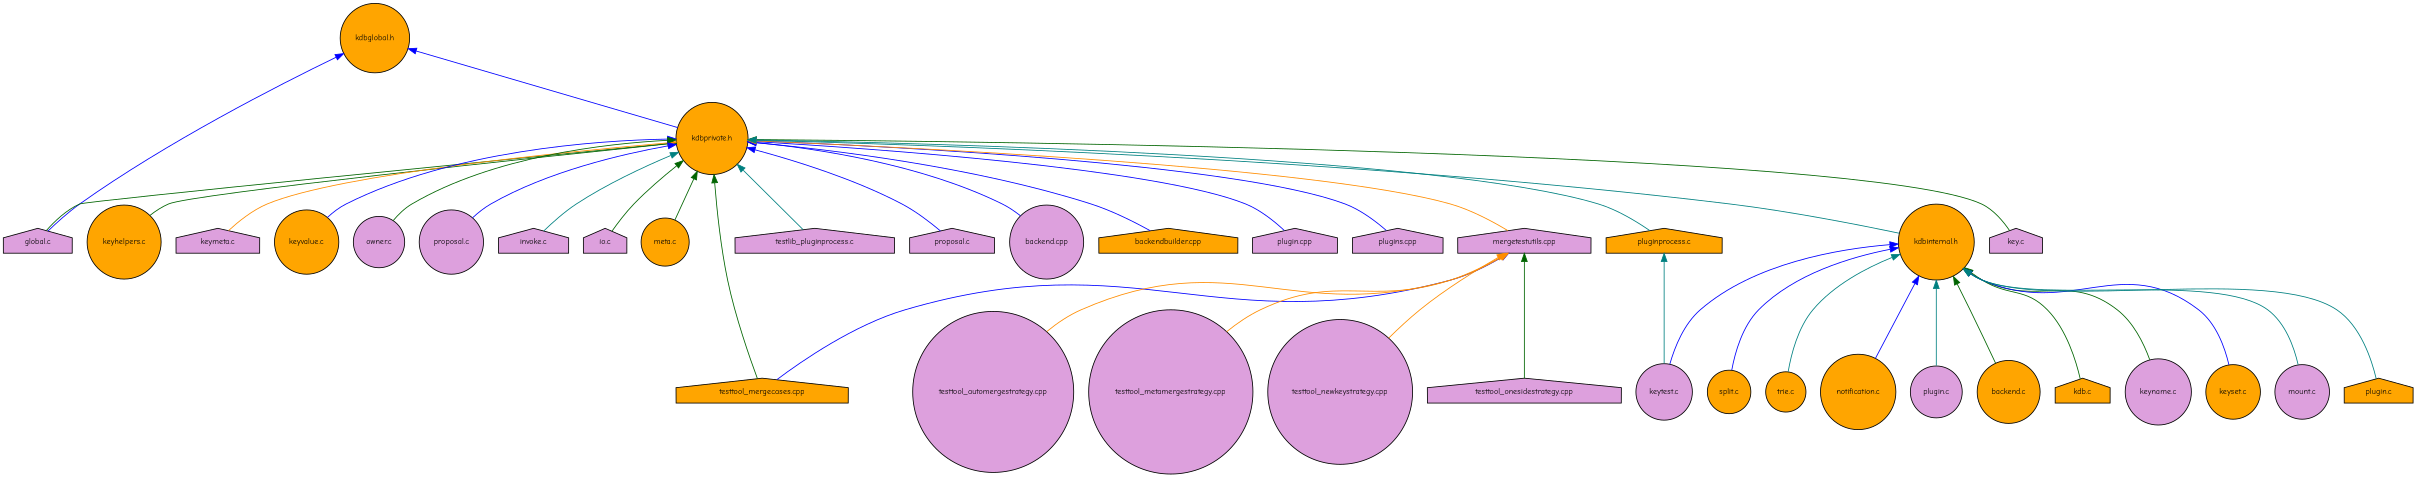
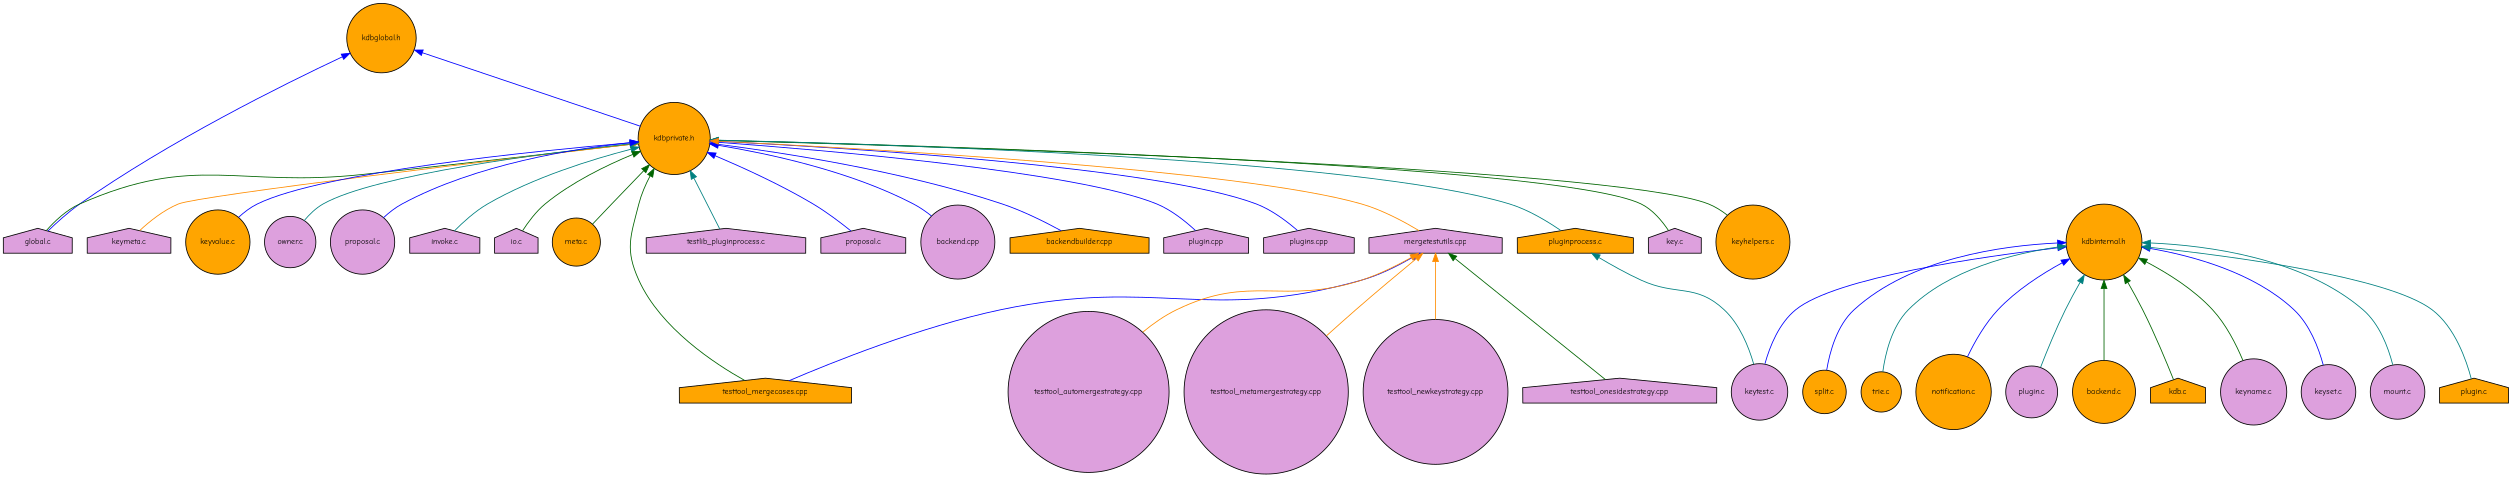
(503, 167) -> (412, 176)
(1530, 183) -> none
(2233, 392) -> (2329, 392)
